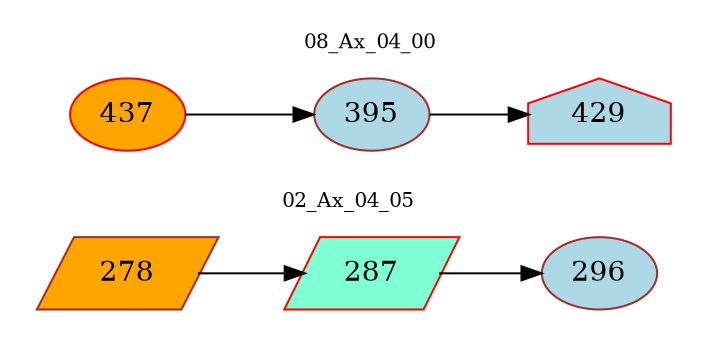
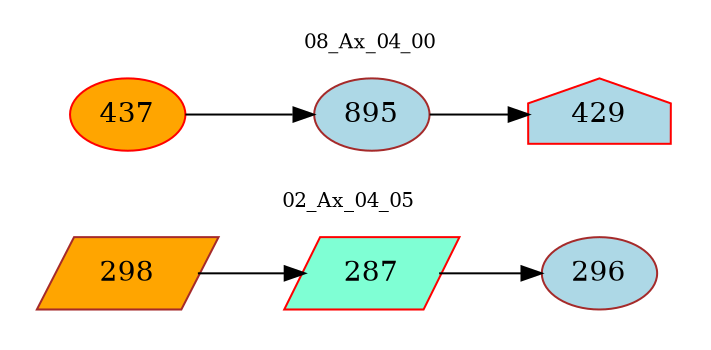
(372, 115) -> (372, 115)
(128, 273) -> (128, 273)
